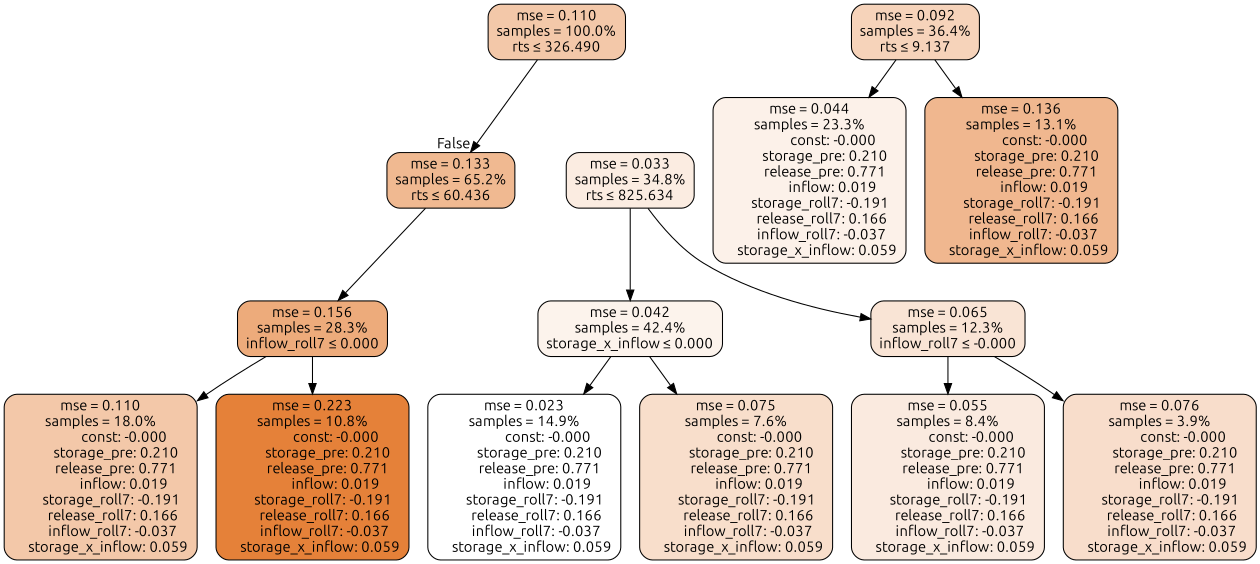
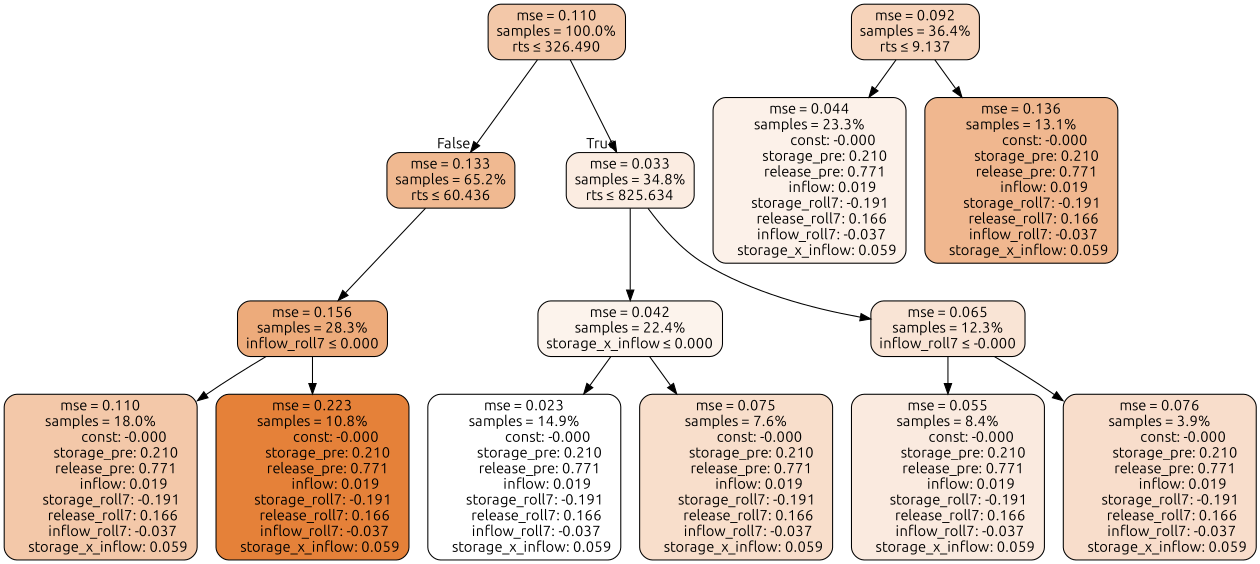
none -> (591, 101)
(630, 329) -> (630, 329)
